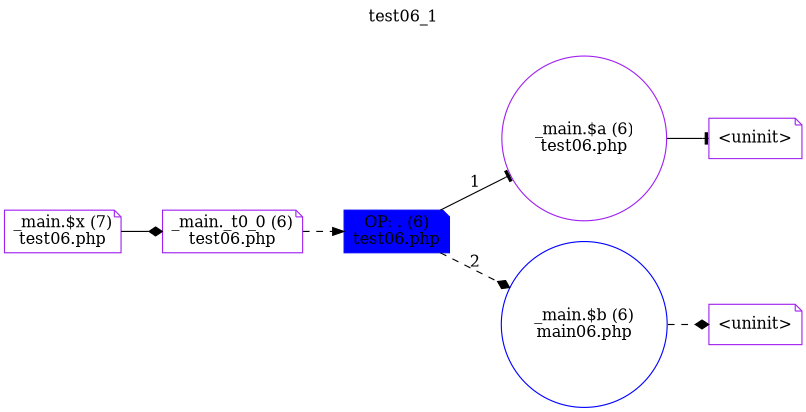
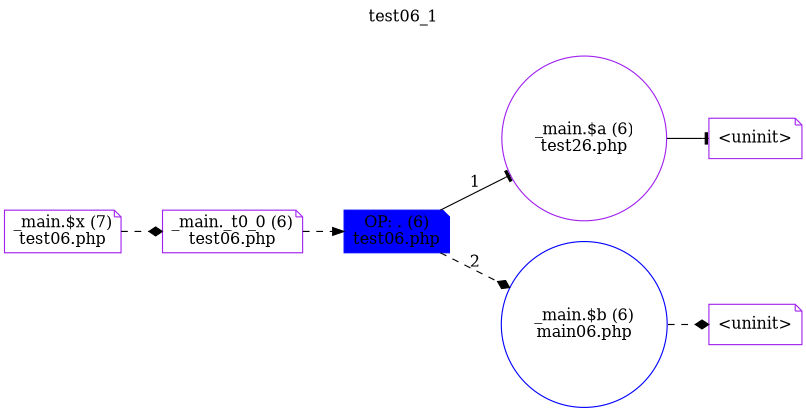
(584, 138) -> (584, 138)
(135, 231) -> (135, 231)
